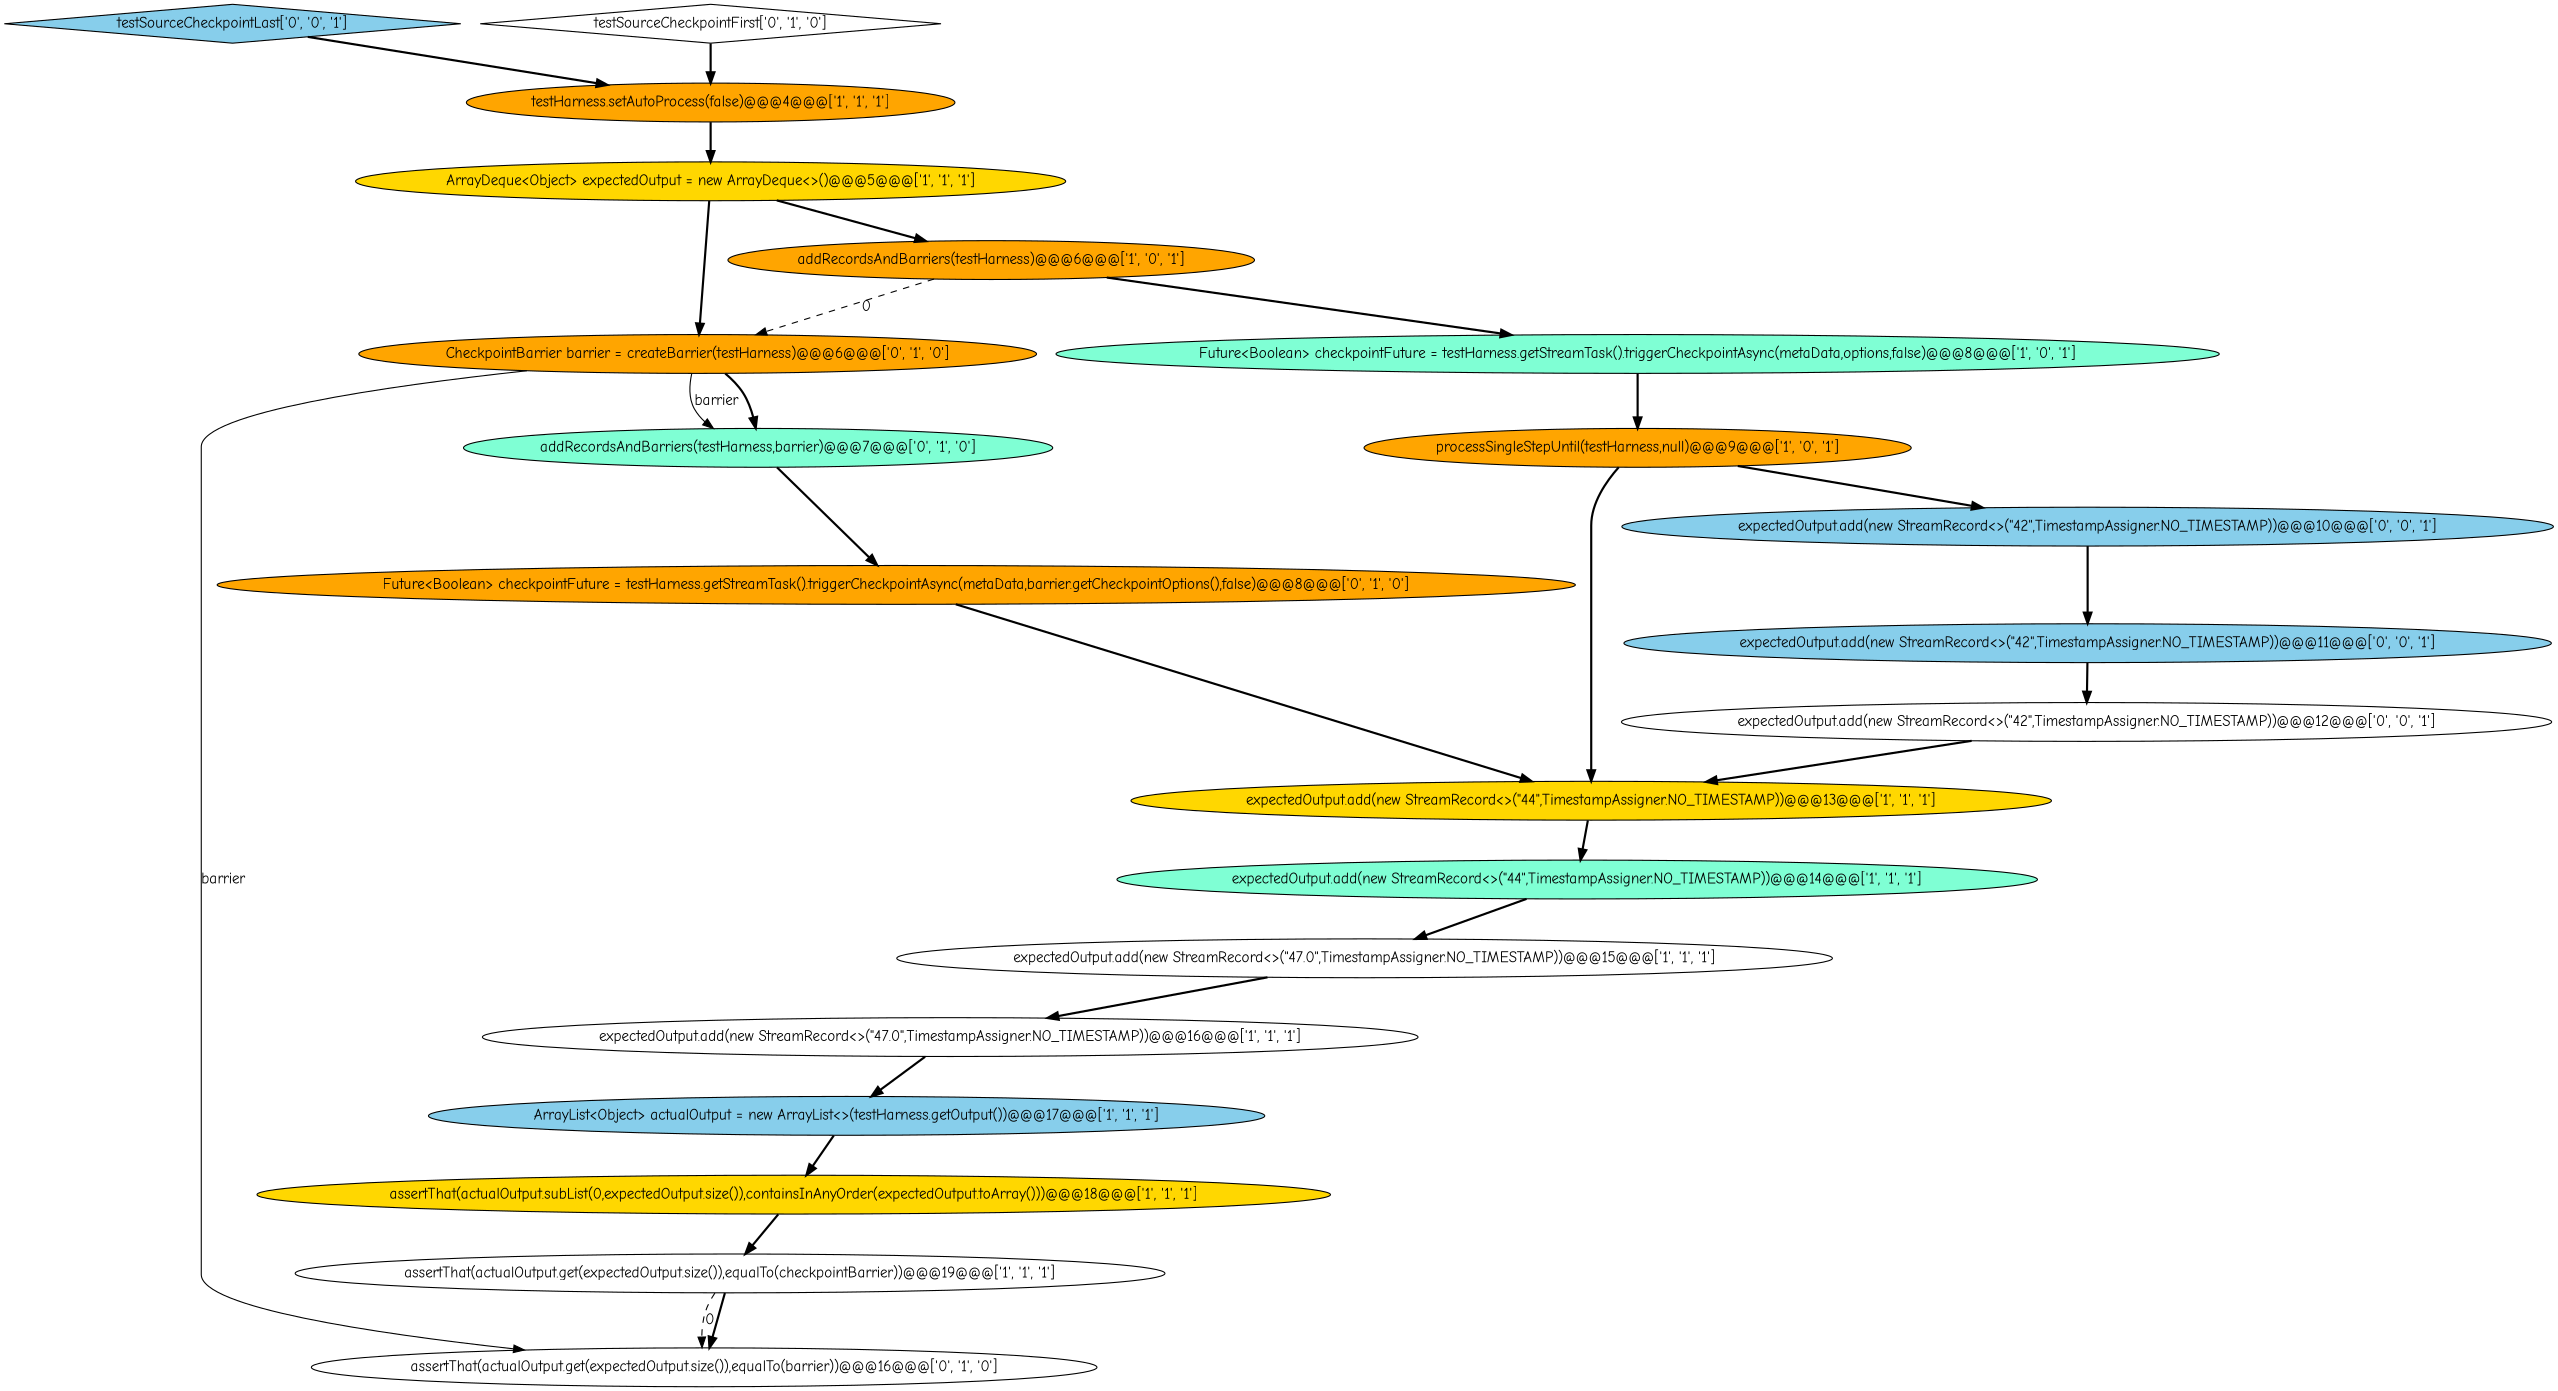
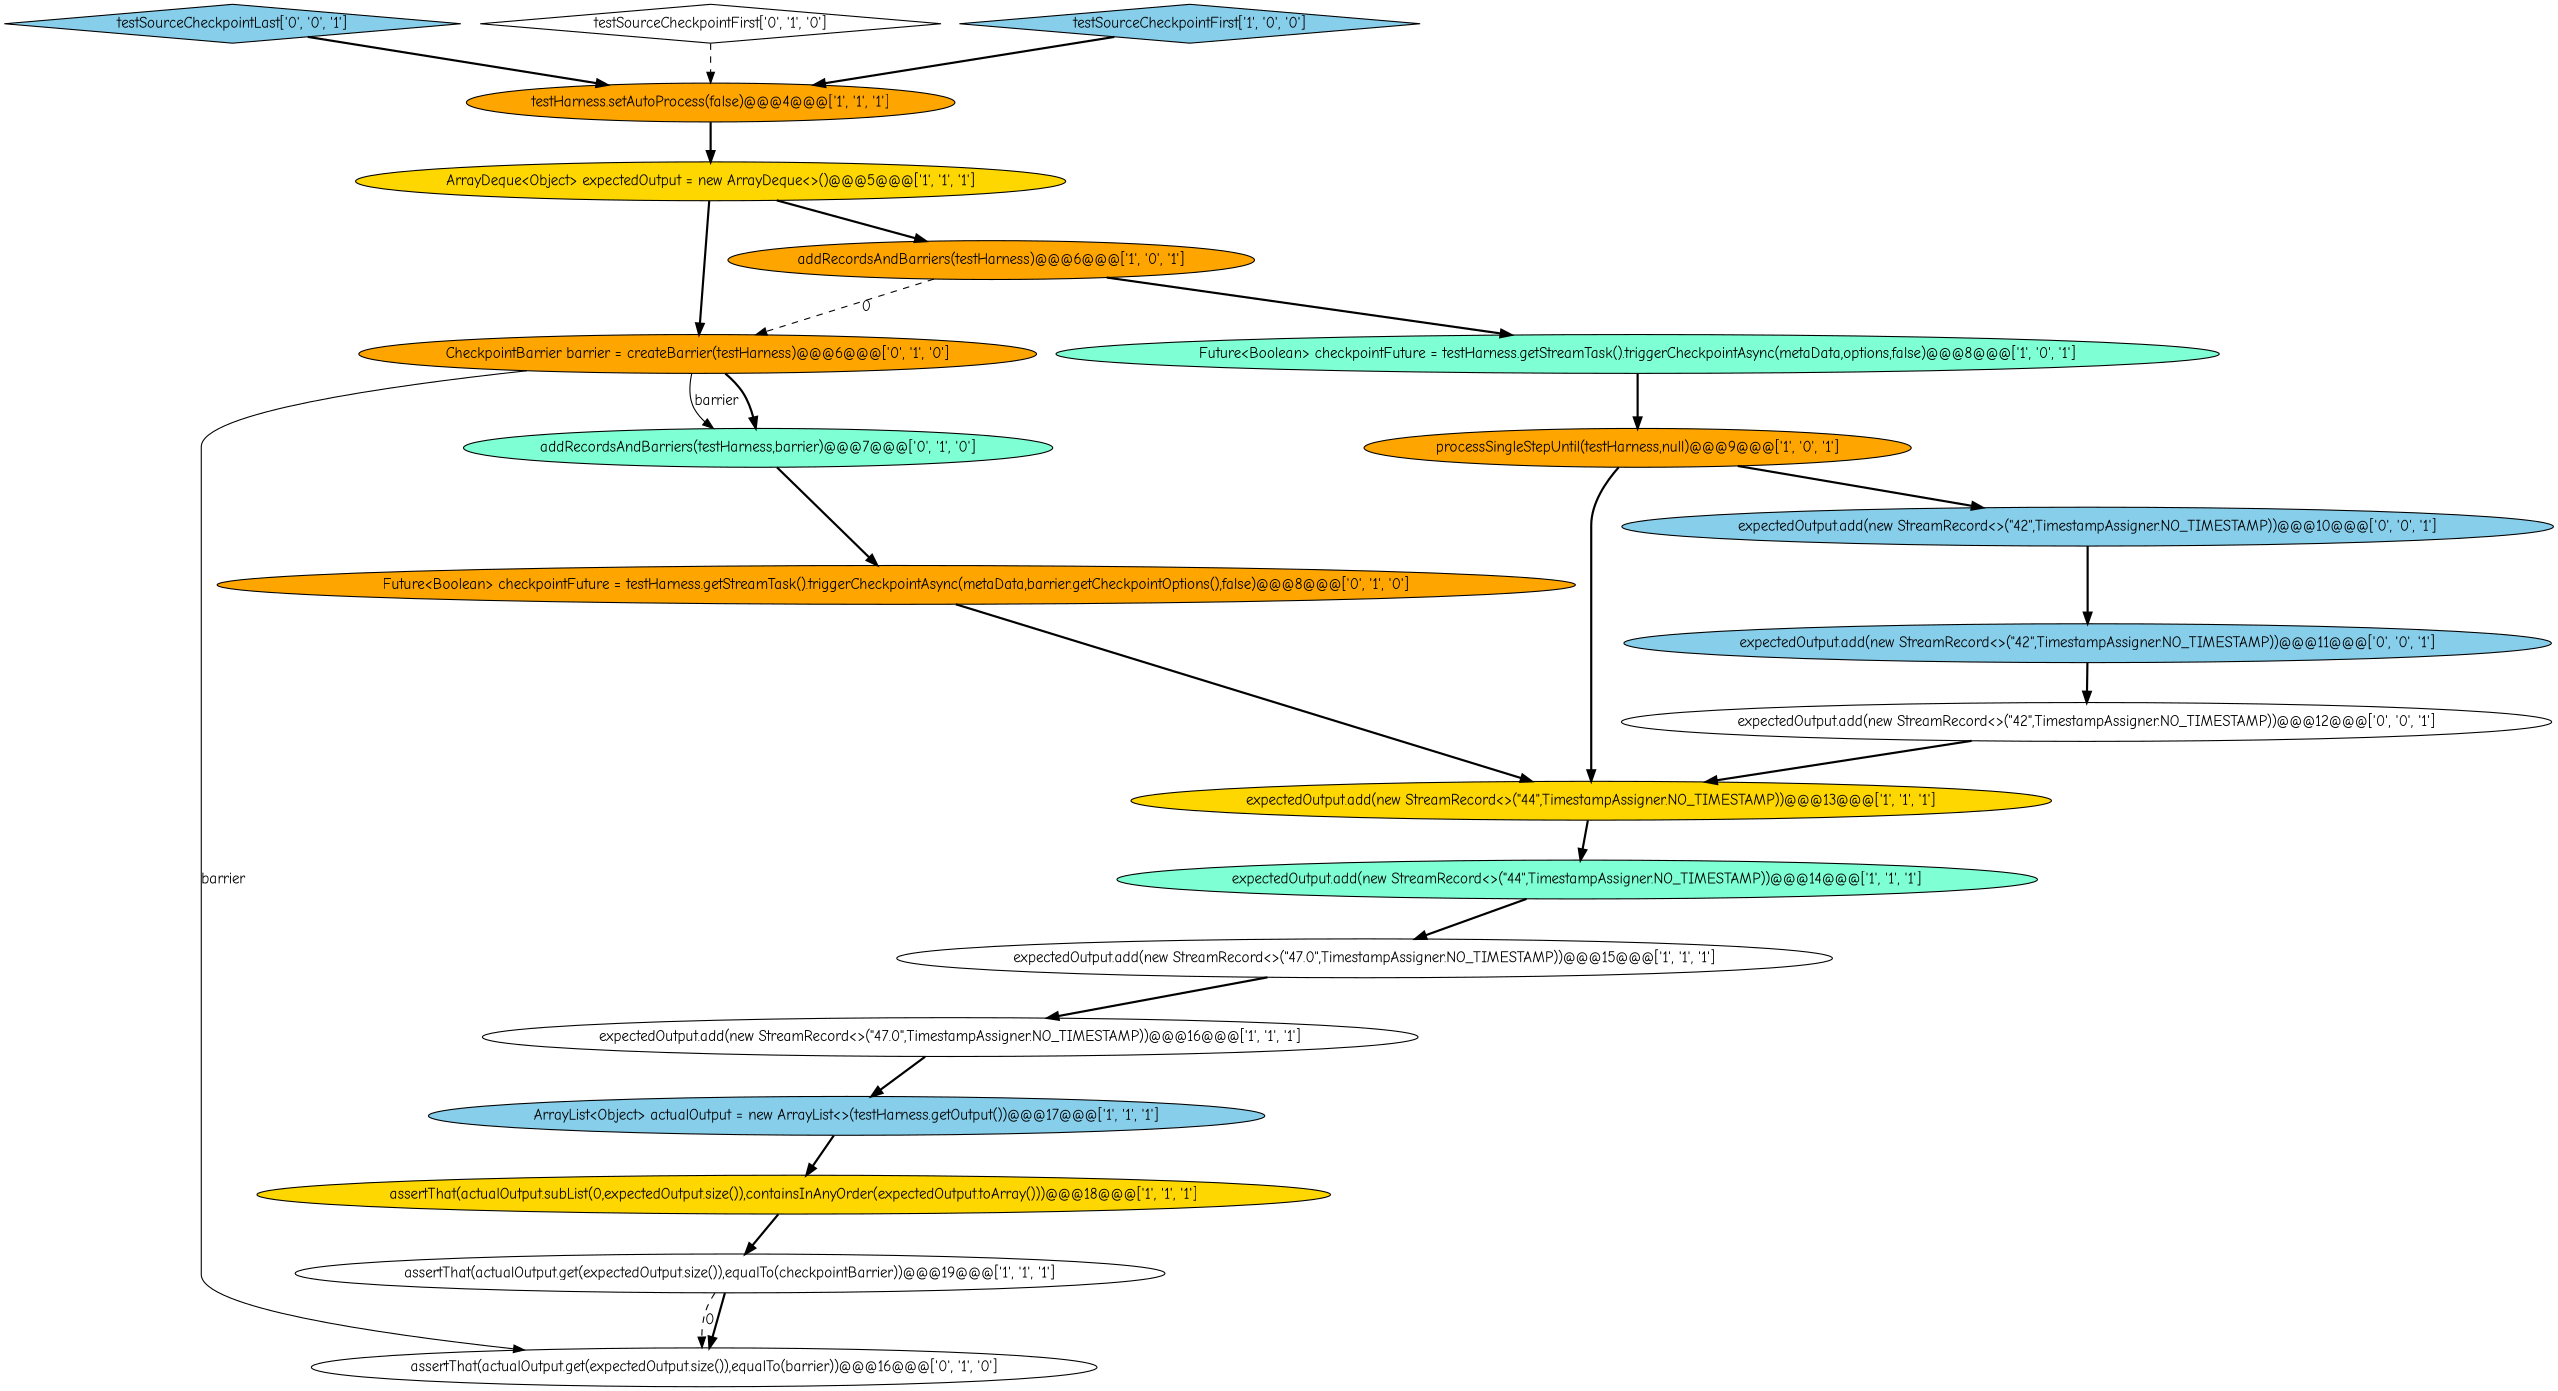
none -> (1190, 24)
(711, 58) -> (711, 58)
